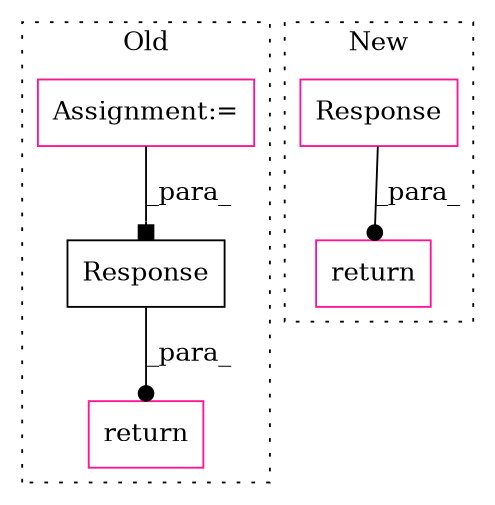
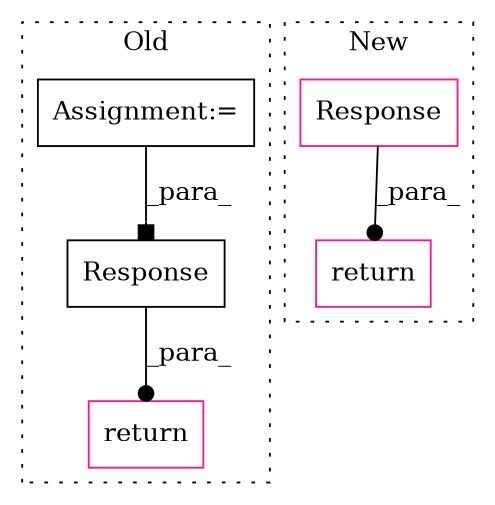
(146, 113) -> (146, 113)
